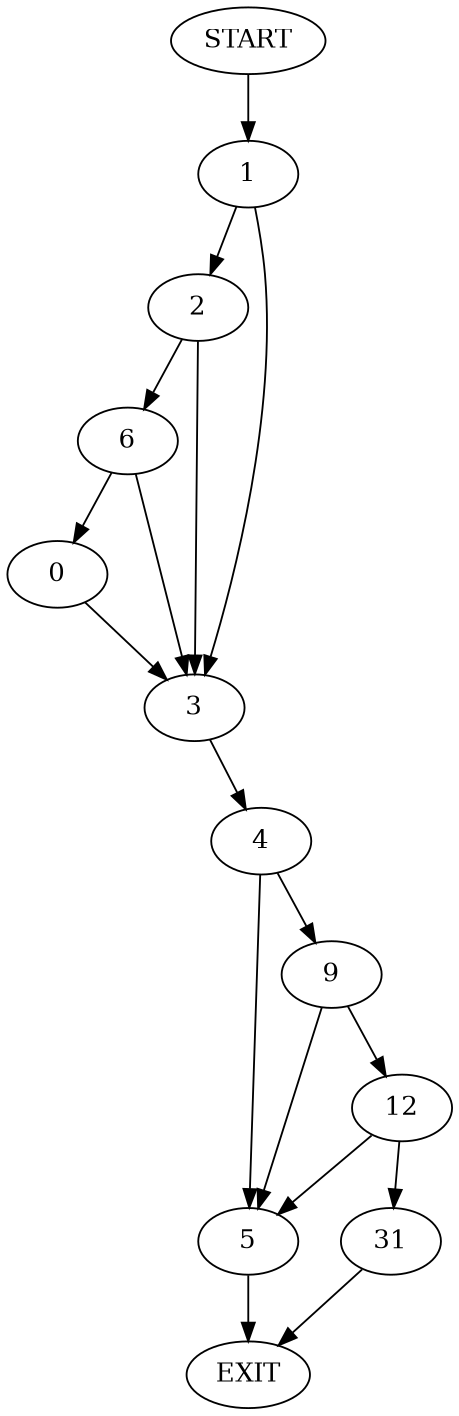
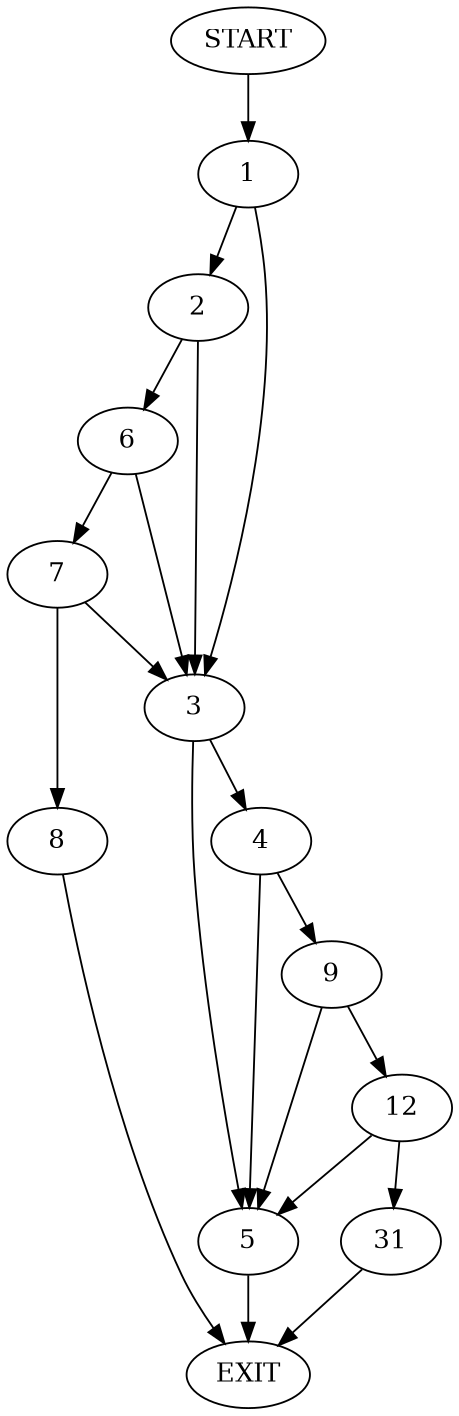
(57, 574) -> (57, 574)
none -> (57, 841)
none -> (204, 966)
